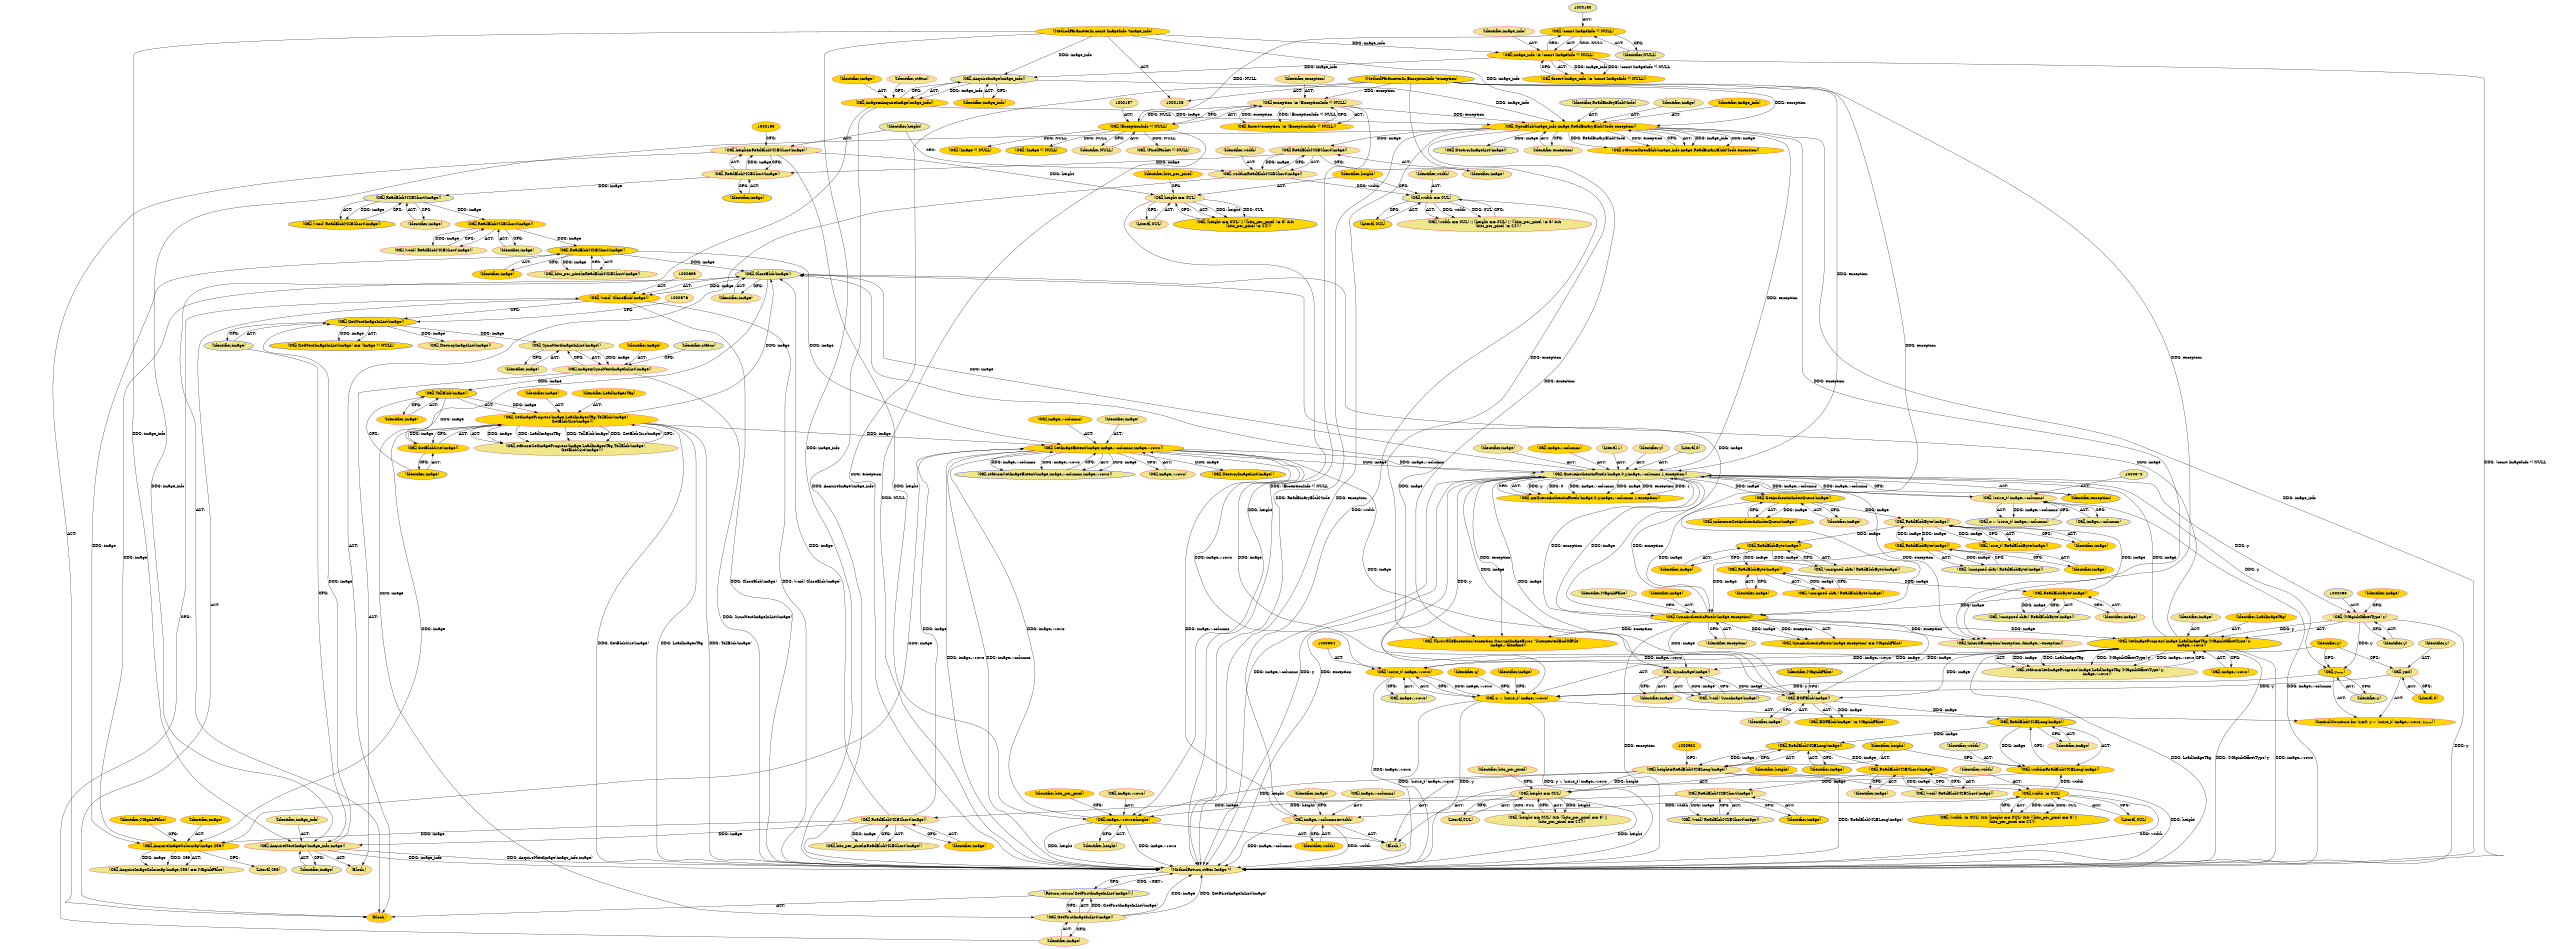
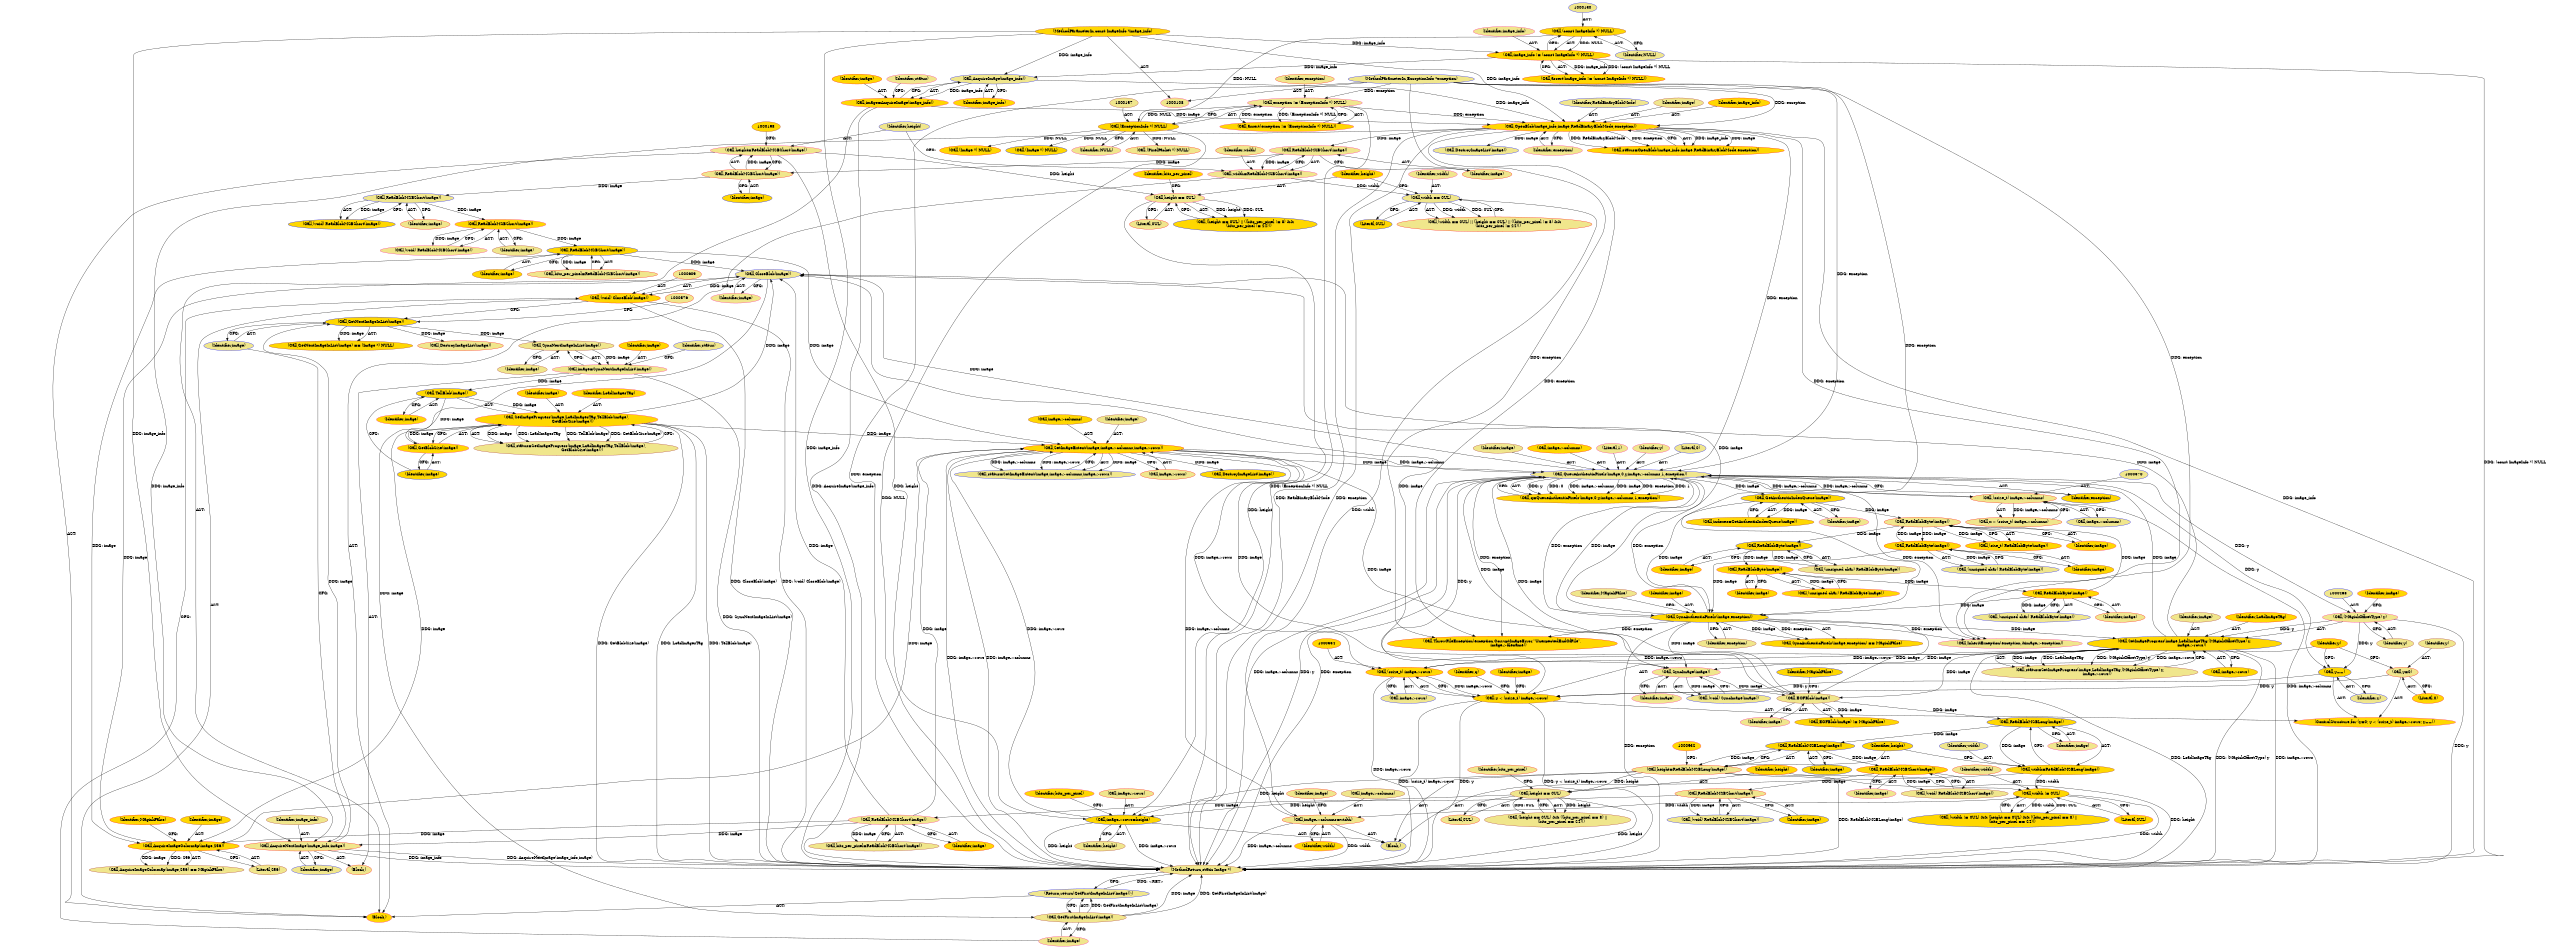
(1411, 79) -> (1411, 79)
(341, 346) -> (341, 346)
(2014, 522) -> (2014, 522)
(2059, 784) -> (2037, 779)
none -> (241, 856)
